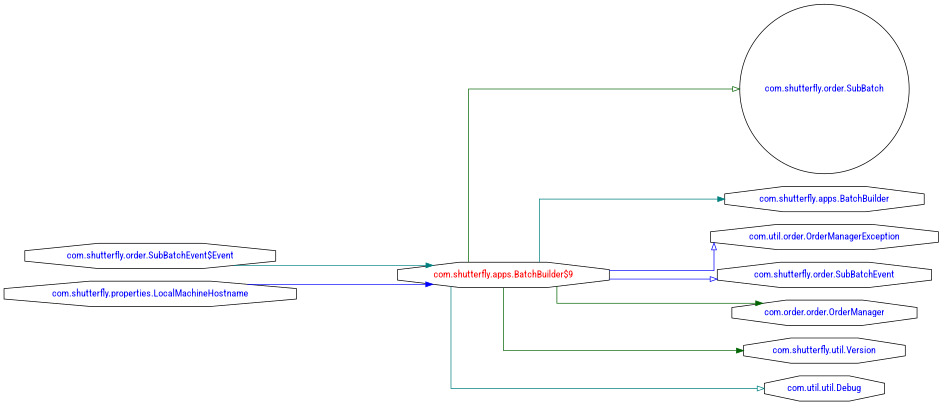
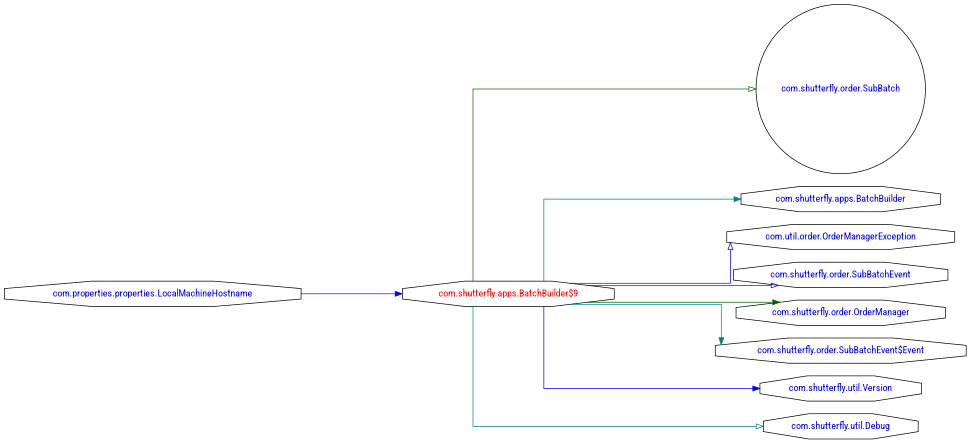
(330, 265) -> (662, 304)
(150, 294) -> (153, 294)
(824, 313) -> (841, 313)
(589, 351) -> (607, 388)
(824, 388) -> (841, 426)
